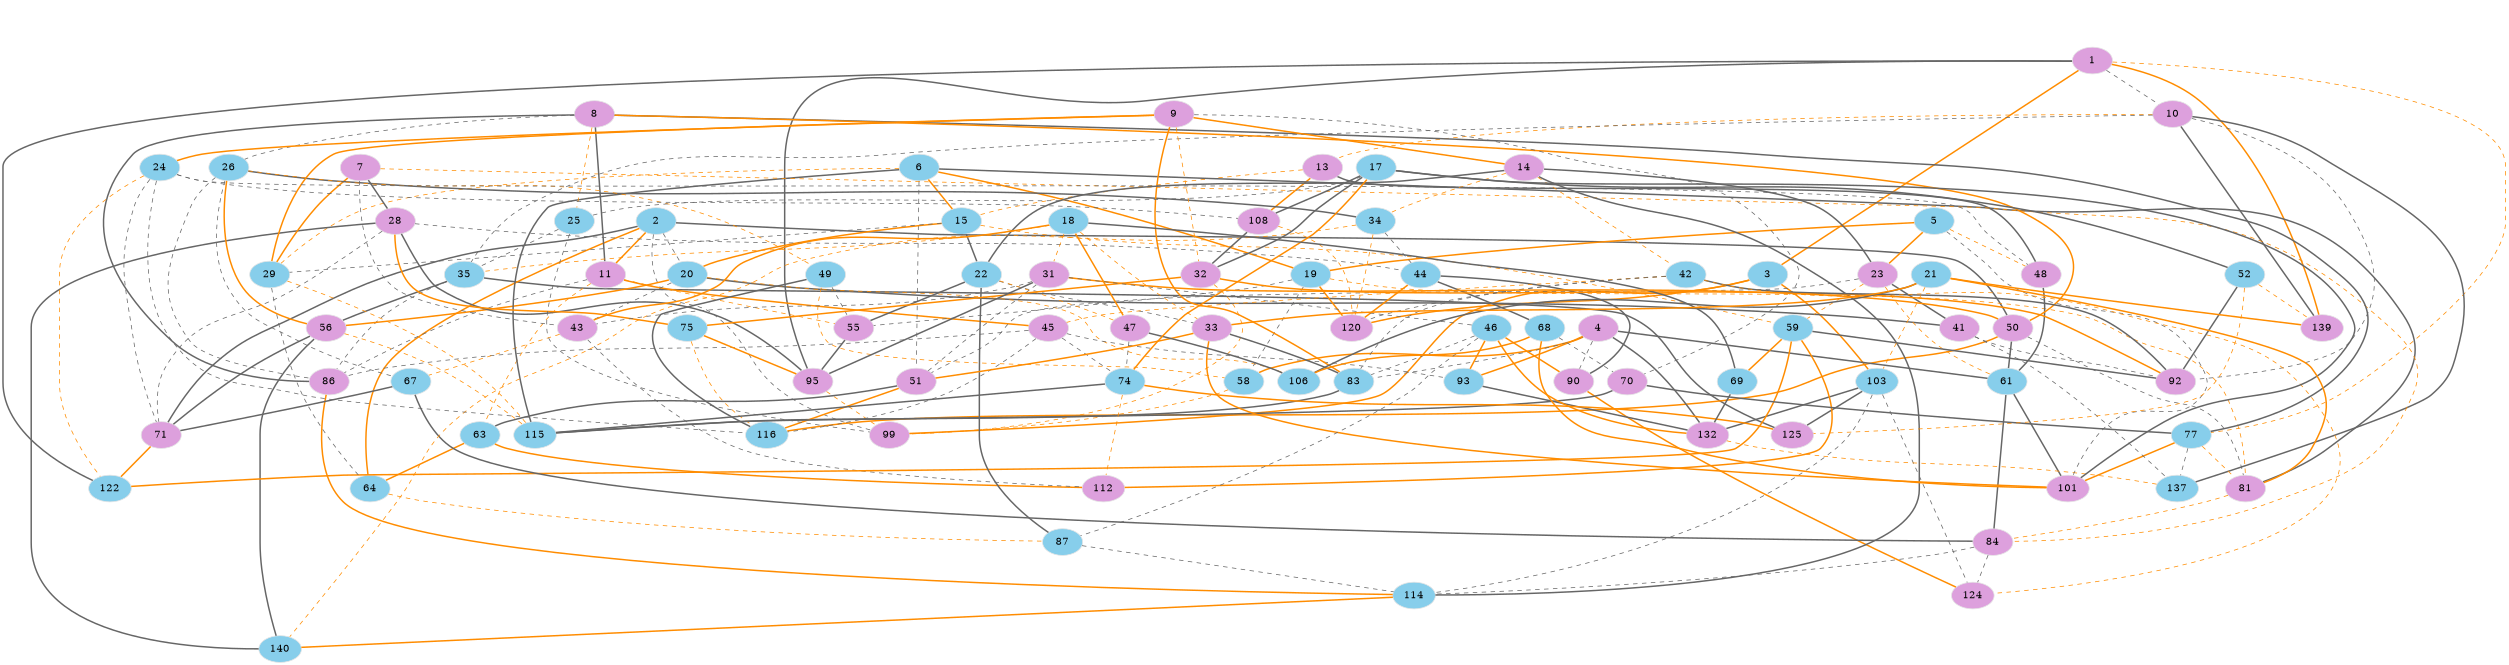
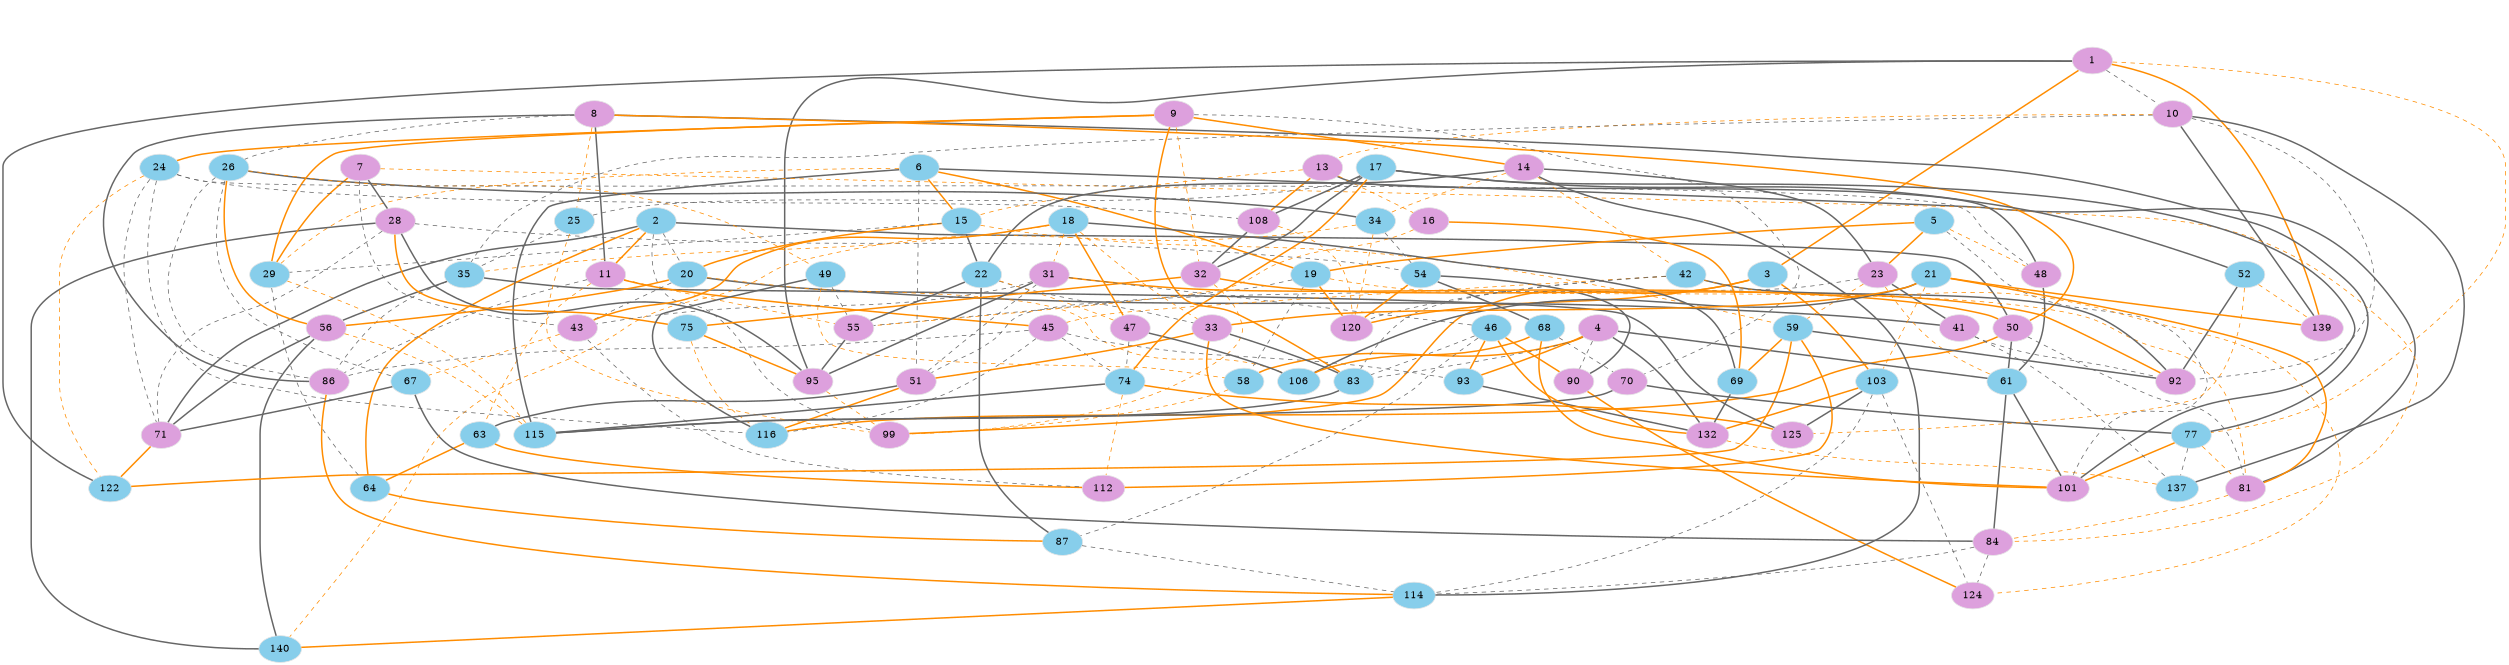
none -> (1429, 221)
(1421, 275) -> (1421, 275)
(661, 393) -> (661, 393)
(1792, 408) -> (1792, 408)
(715, 529) -> (715, 529)
